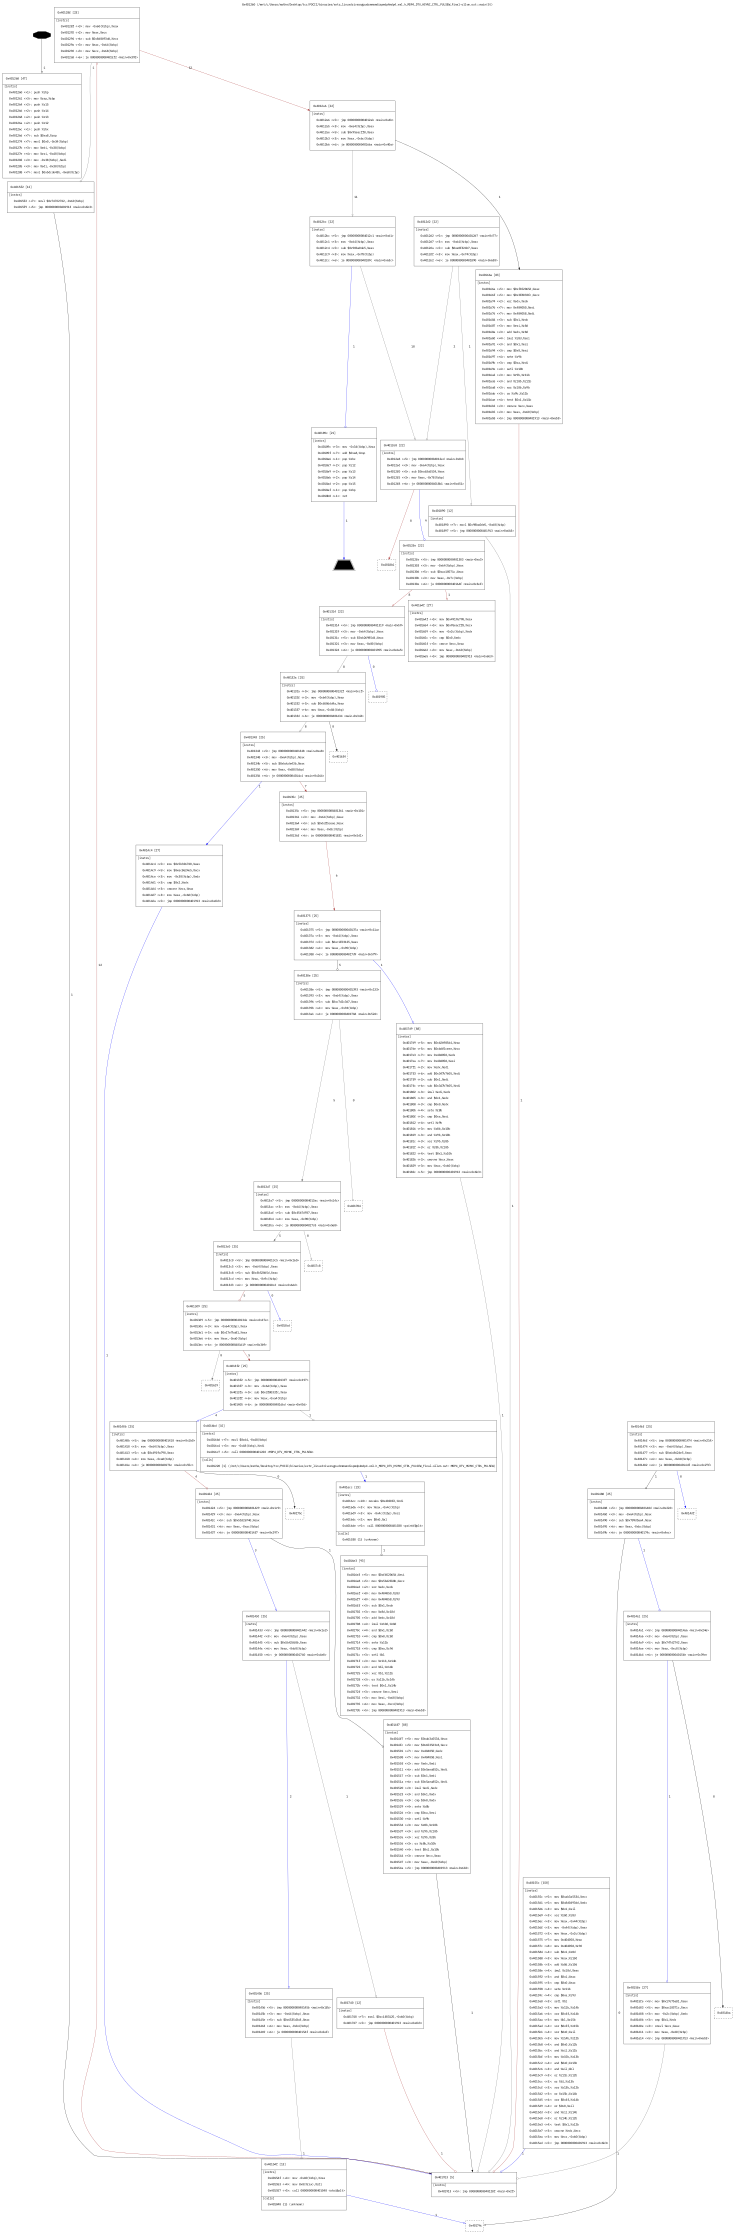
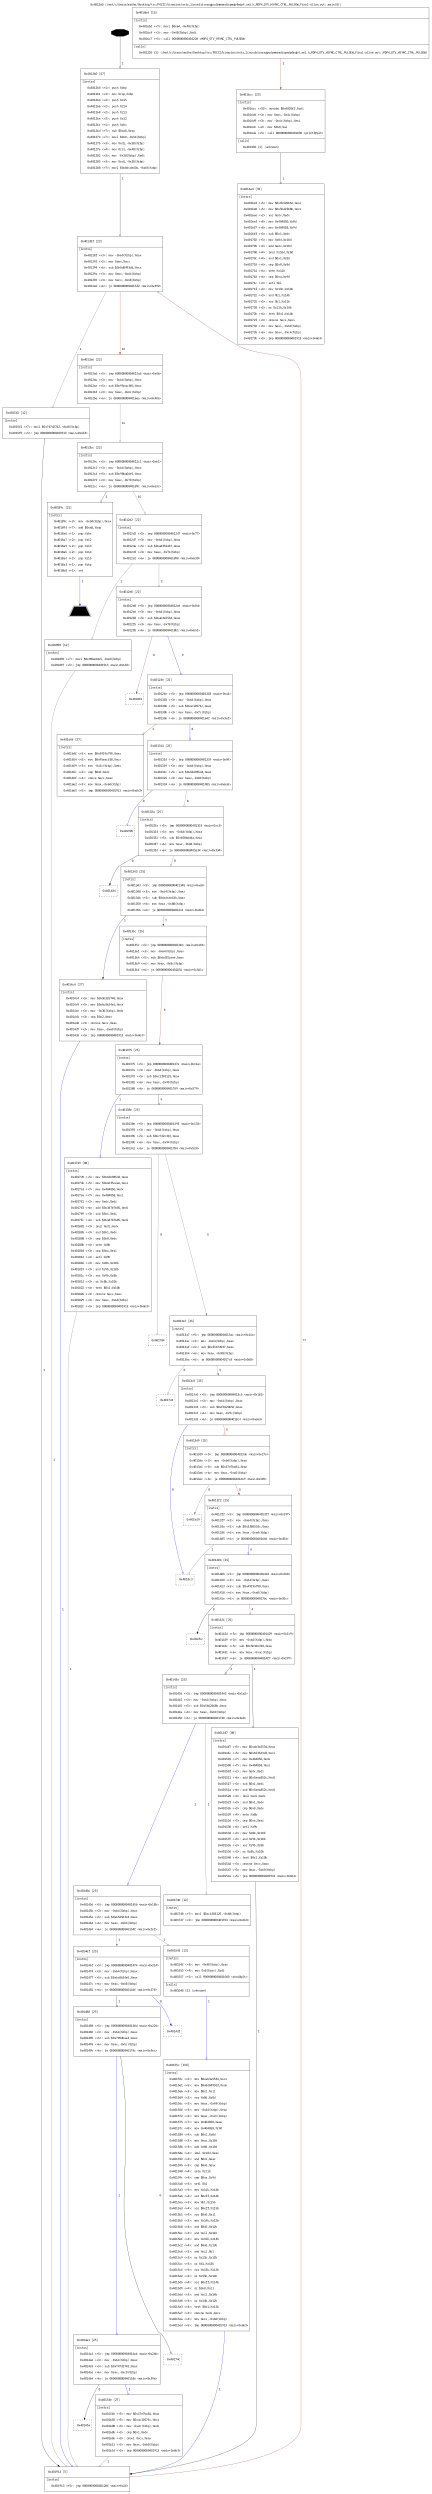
none -> (120, 204)
(519, 347) -> none
(387, 352) -> (139, 502)
(403, 597) -> (190, 731)
(306, 1415) -> (200, 1558)
(363, 1476) -> (281, 73)
(262, 1574) -> (229, 1668)
none -> (117, 1939)
(411, 2105) -> none
(405, 2209) -> (206, 2027)
